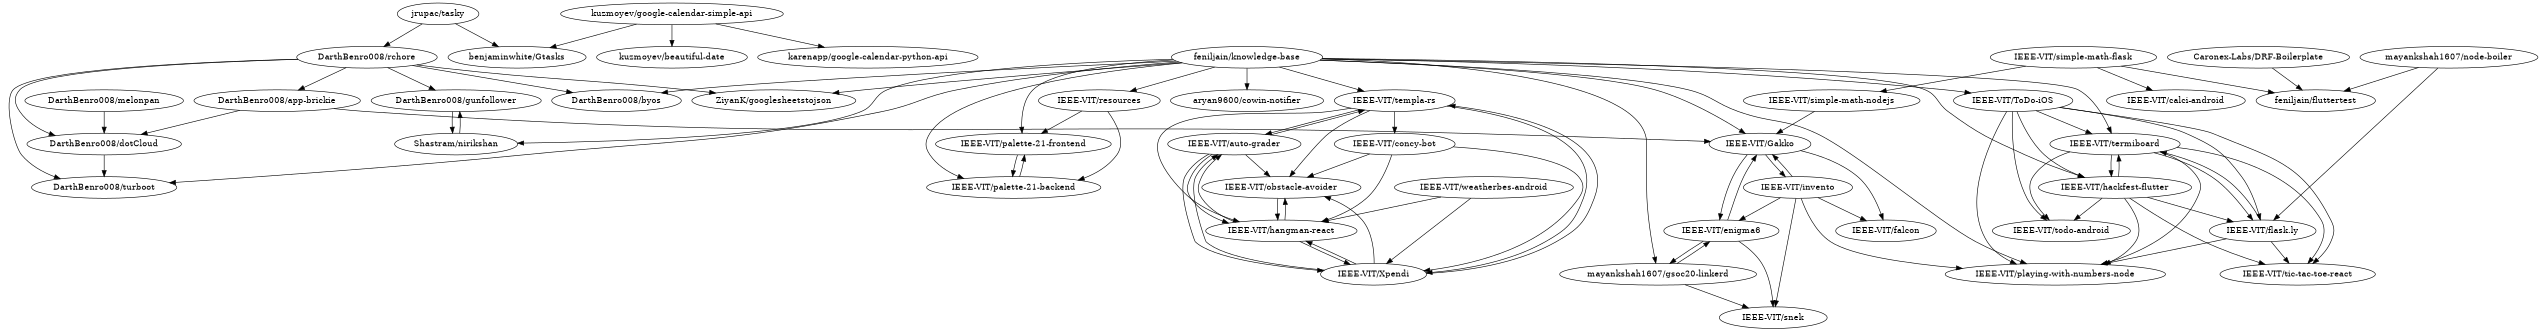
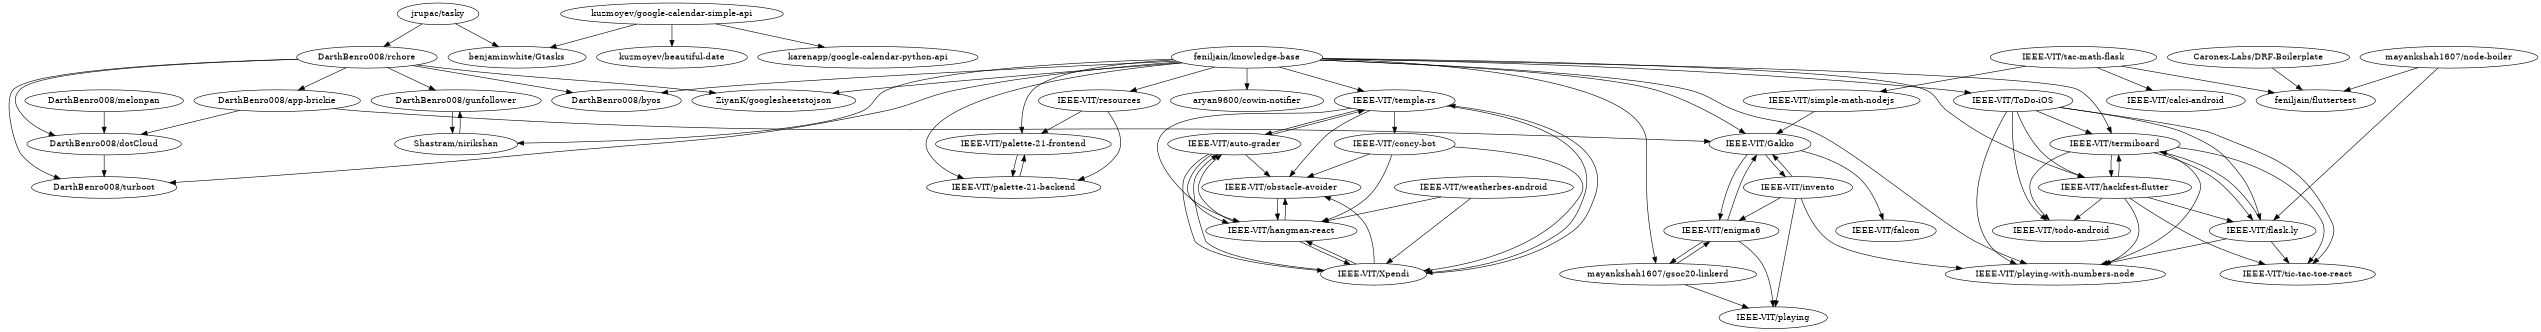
(2073, 57) -> (2073, 57)
(1839, 208) -> none
(1773, 318) -> (1773, 318)
